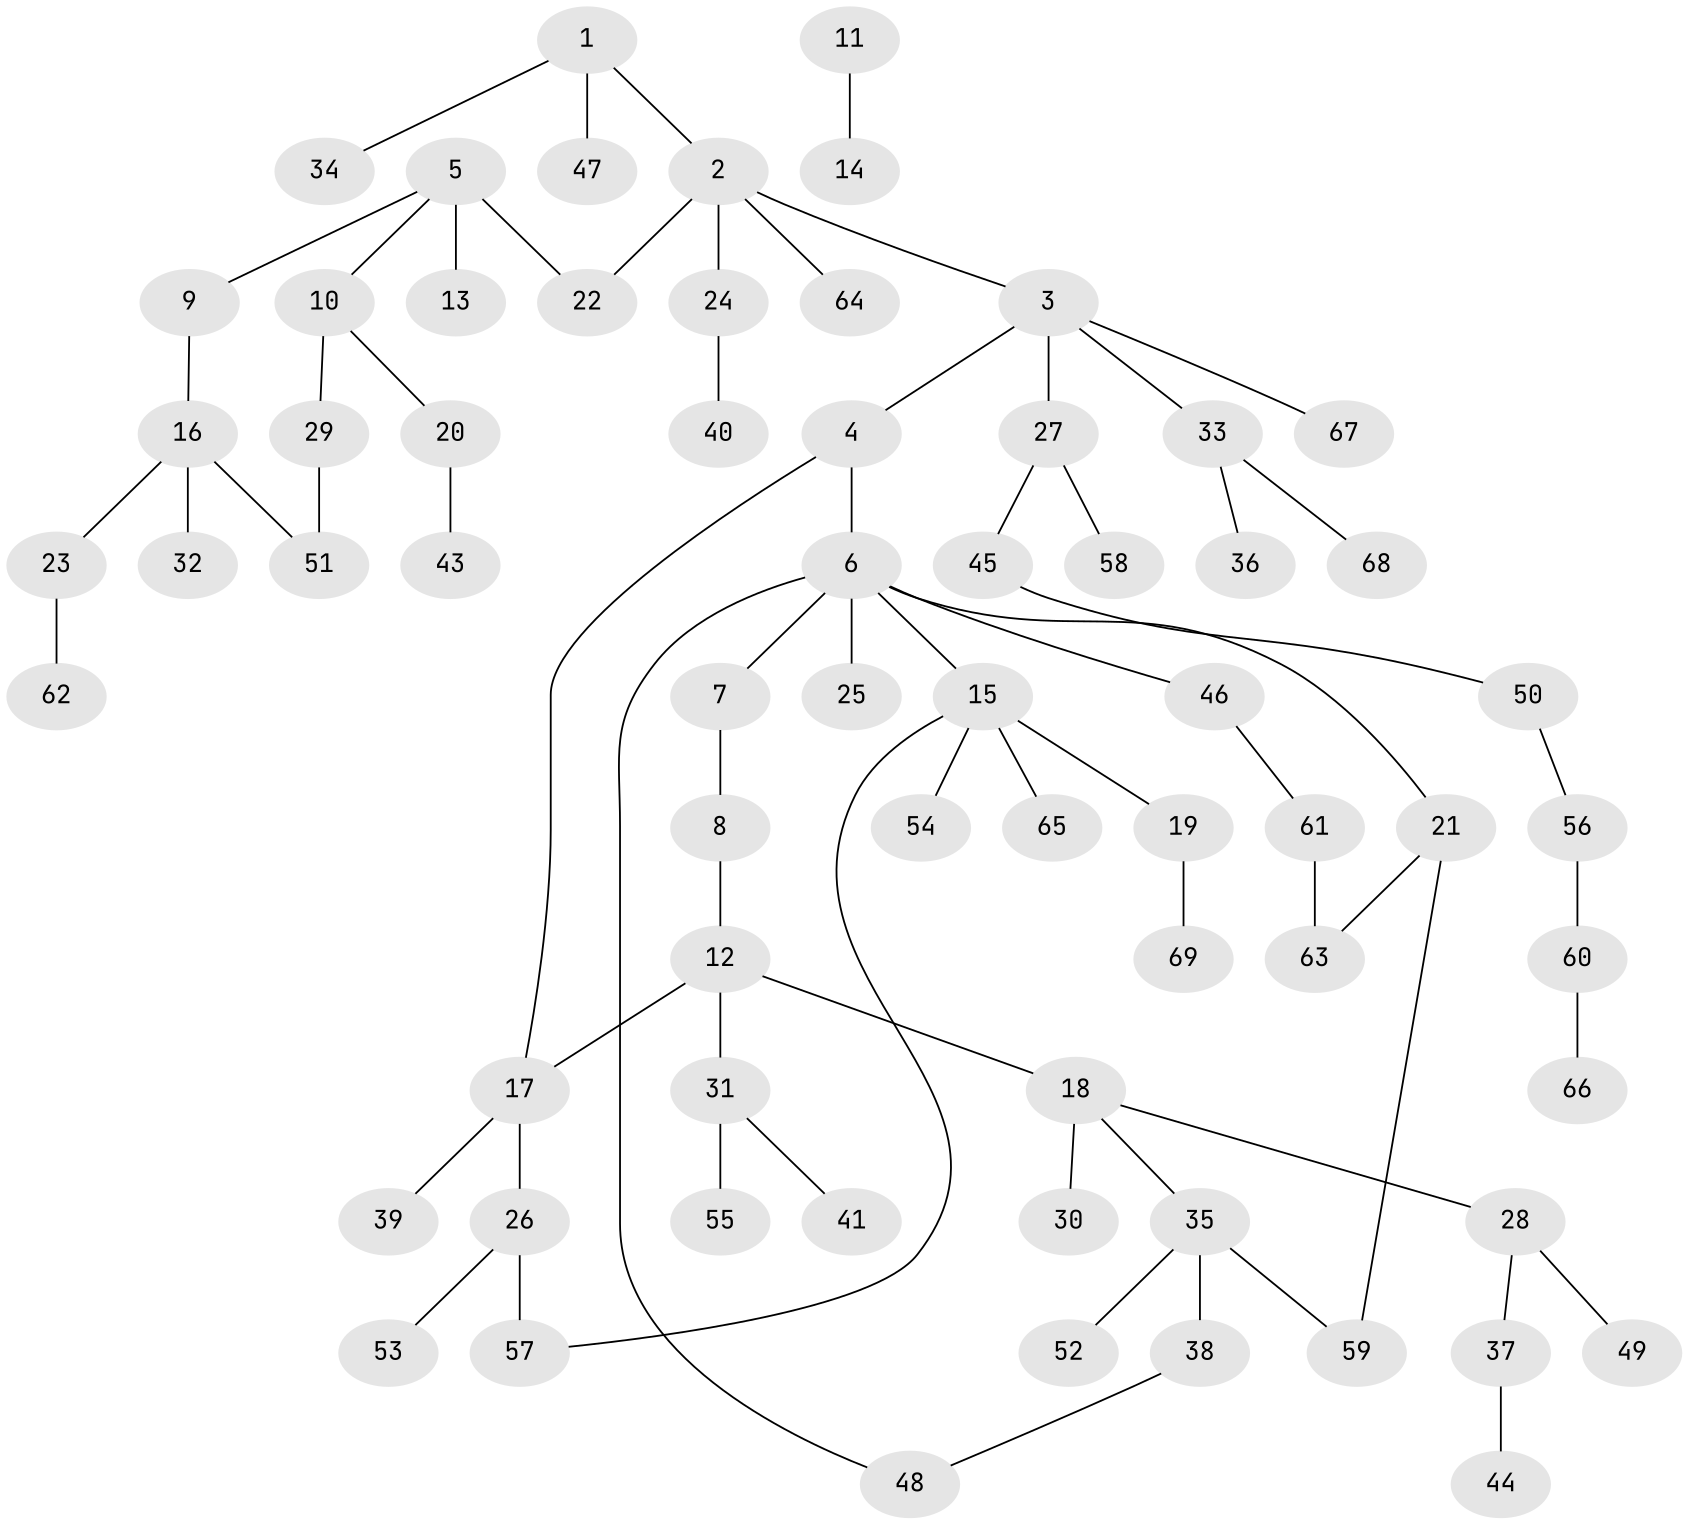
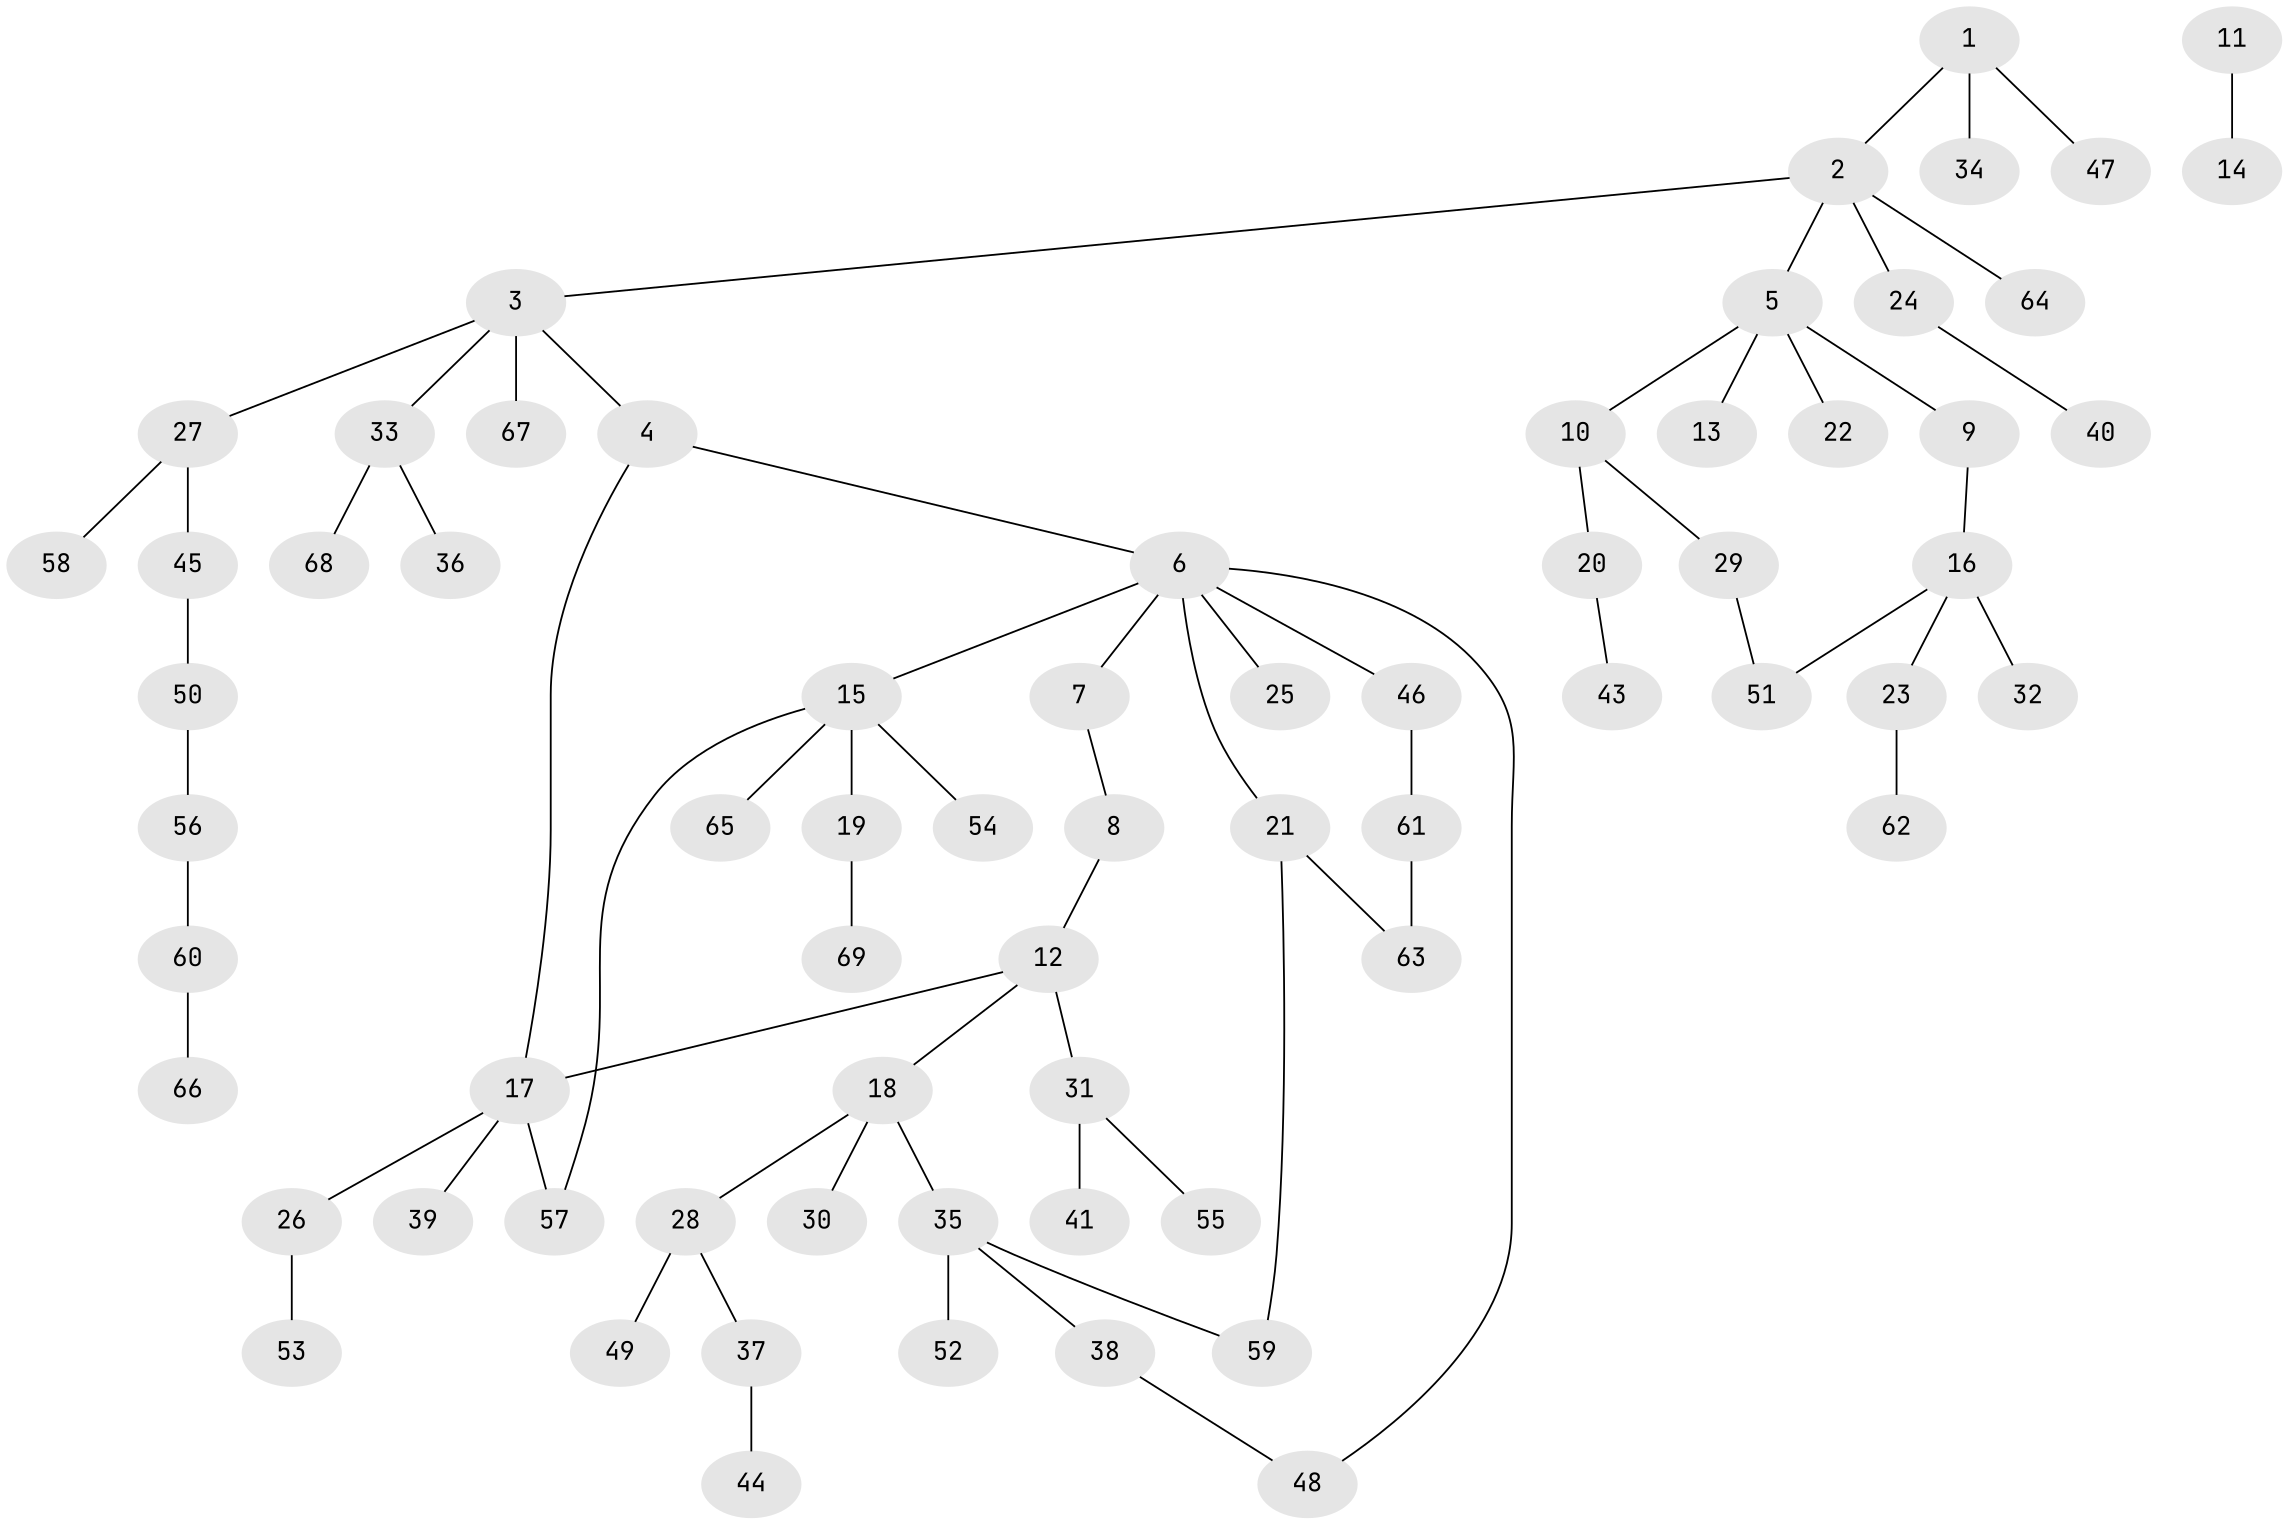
(653, 237) -> (1805, 237)
(520, 1288) -> (537, 1156)
